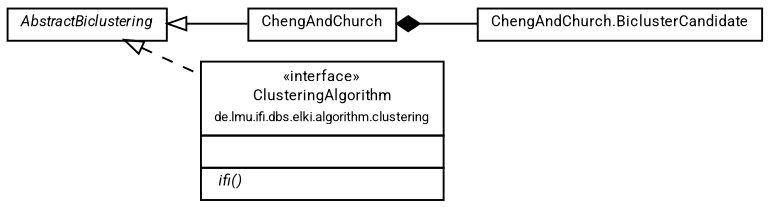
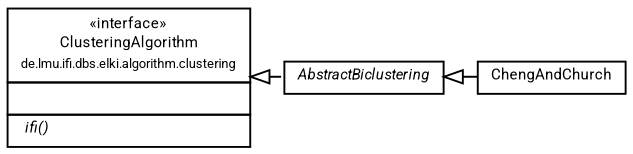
(620, 24) -> none
(171, 61) -> (277, 77)
